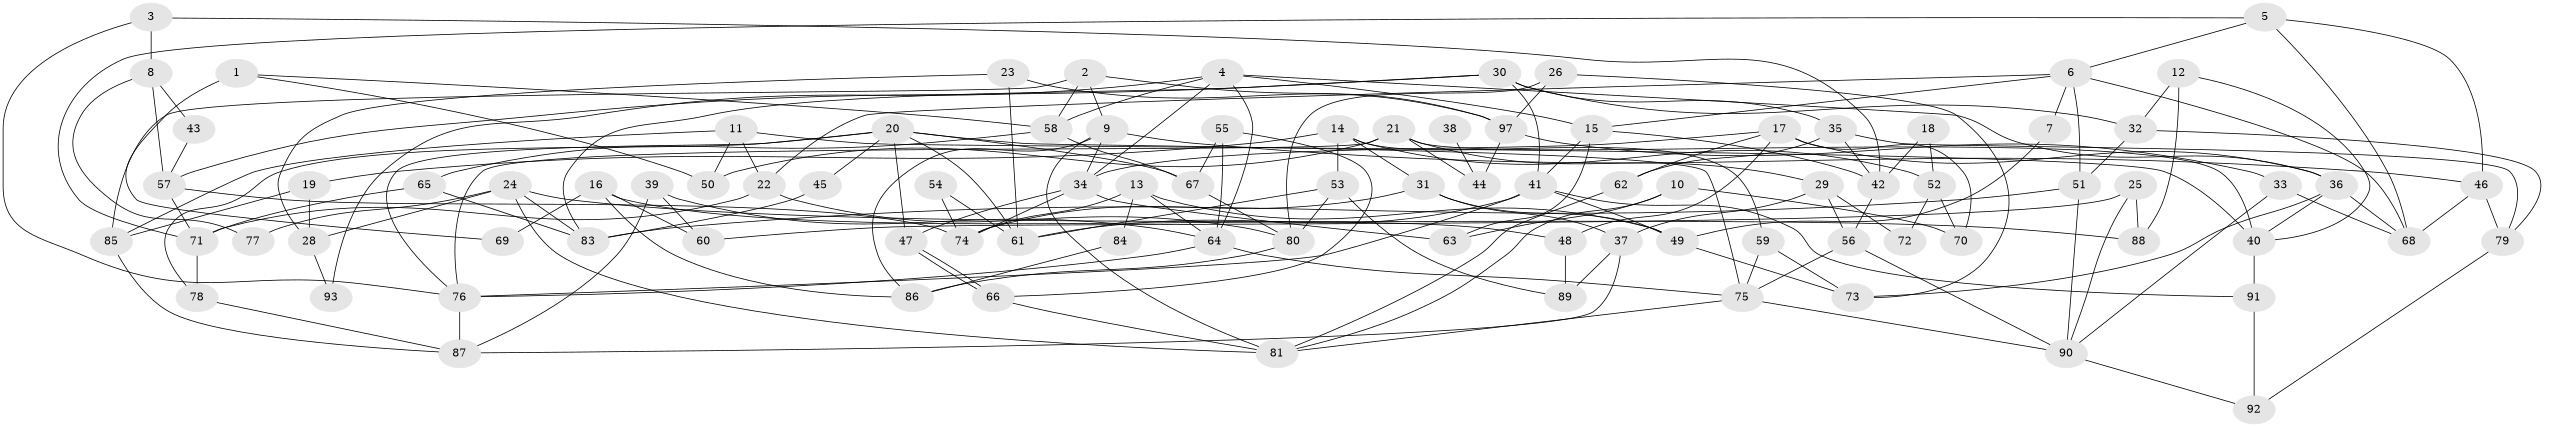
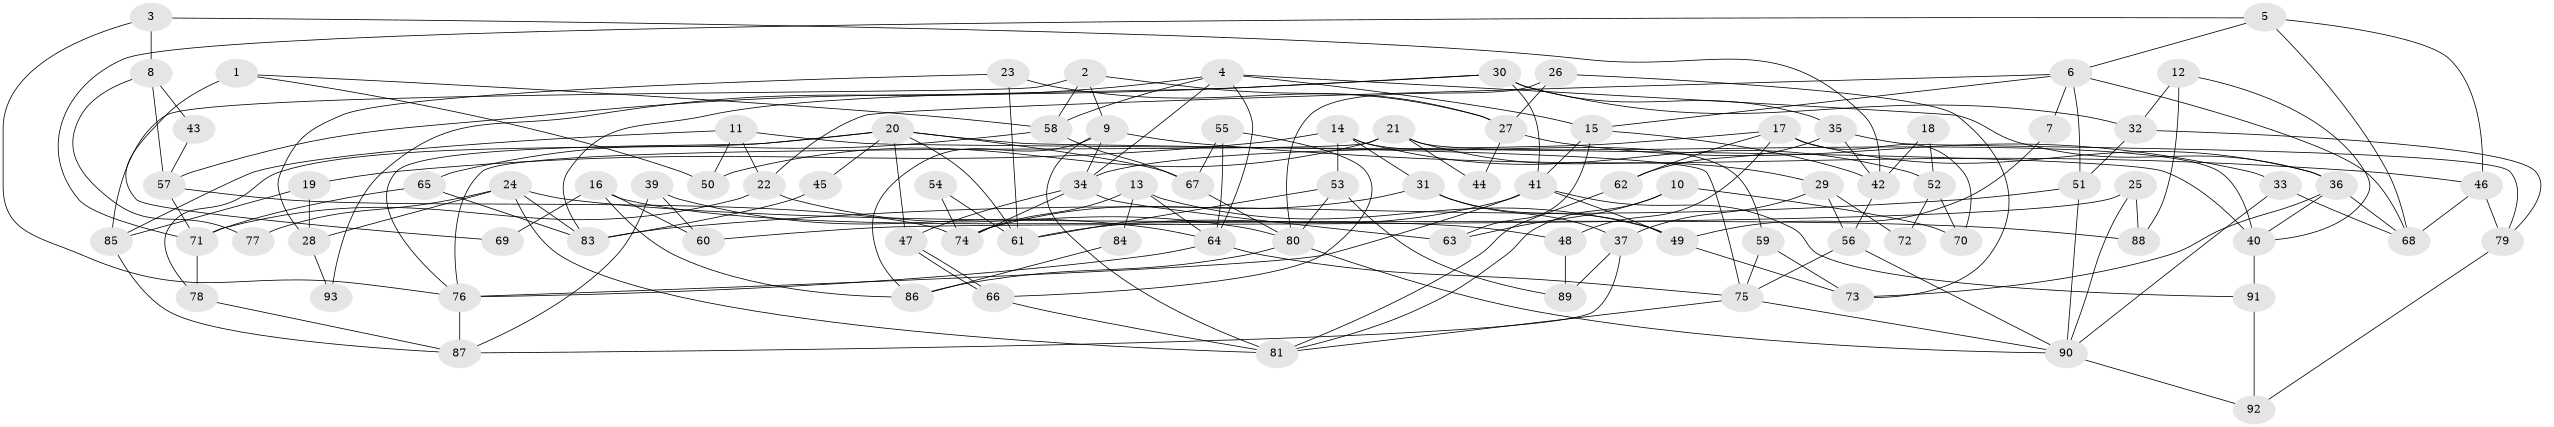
(1450, 129) -> none
(1506, 129) -> (1506, 129)
none -> (1674, 331)
